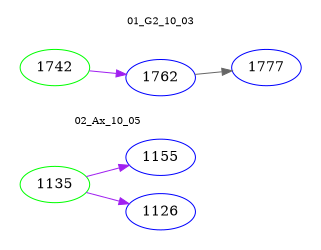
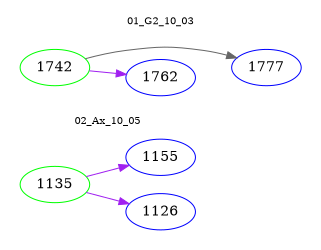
(208, 73) -> (156, 47)
